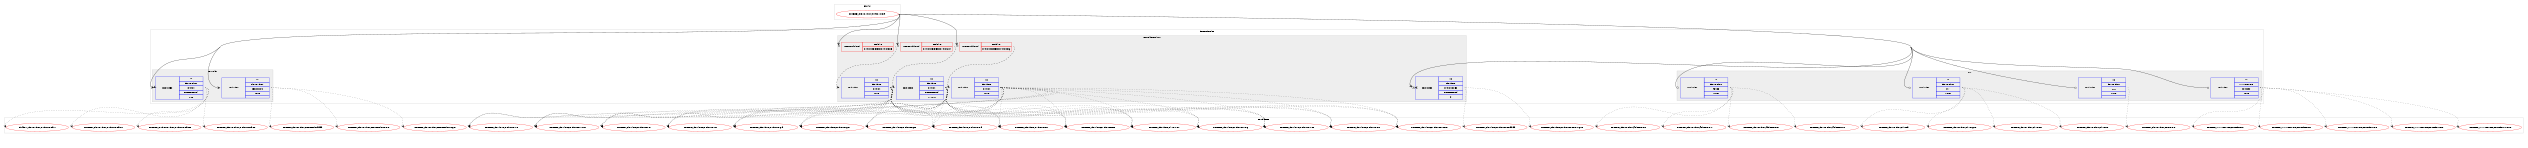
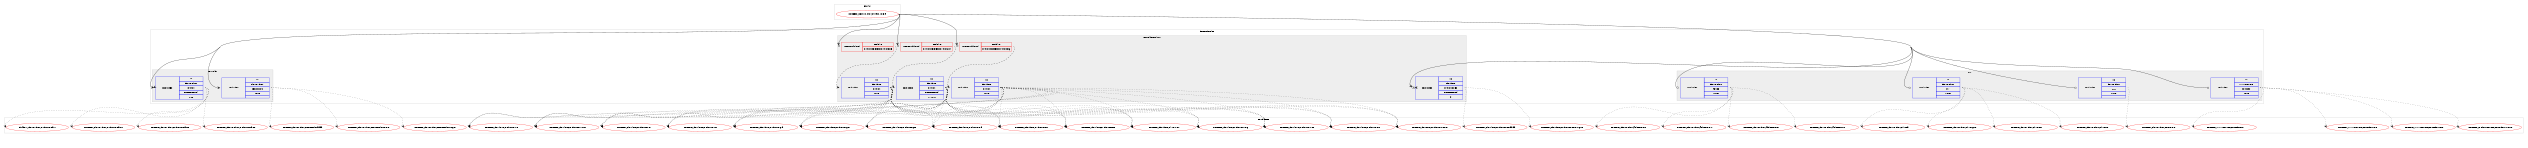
(867, 14) -> (867, 14)
(170, 127) -> (170, 127)
(1430, 127) -> (1430, 127)
(2291, 127) -> none
(2490, 127) -> (2490, 127)
